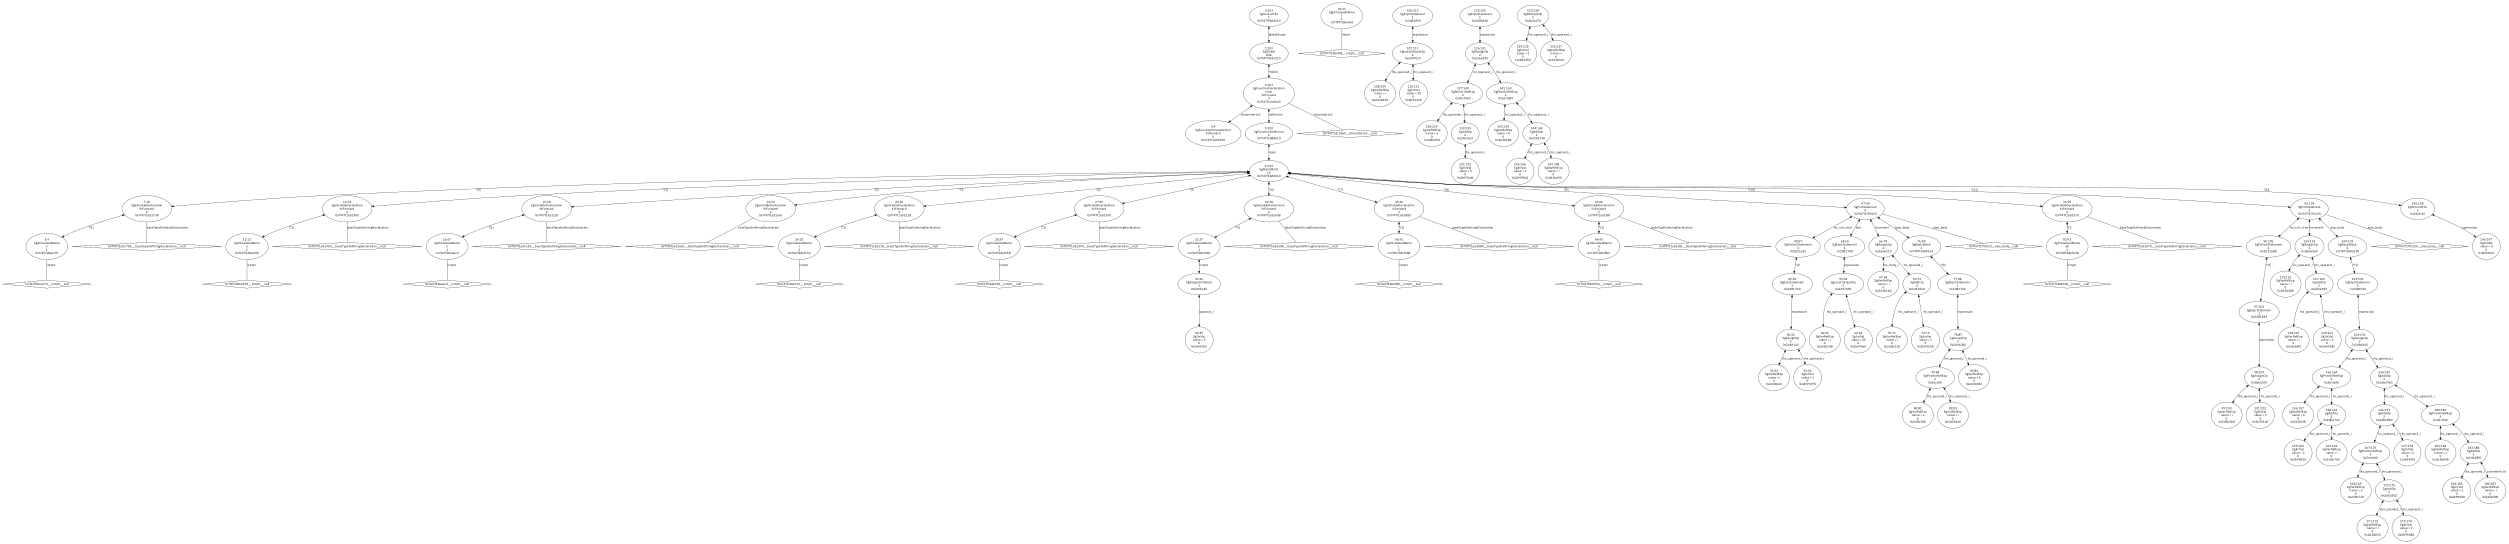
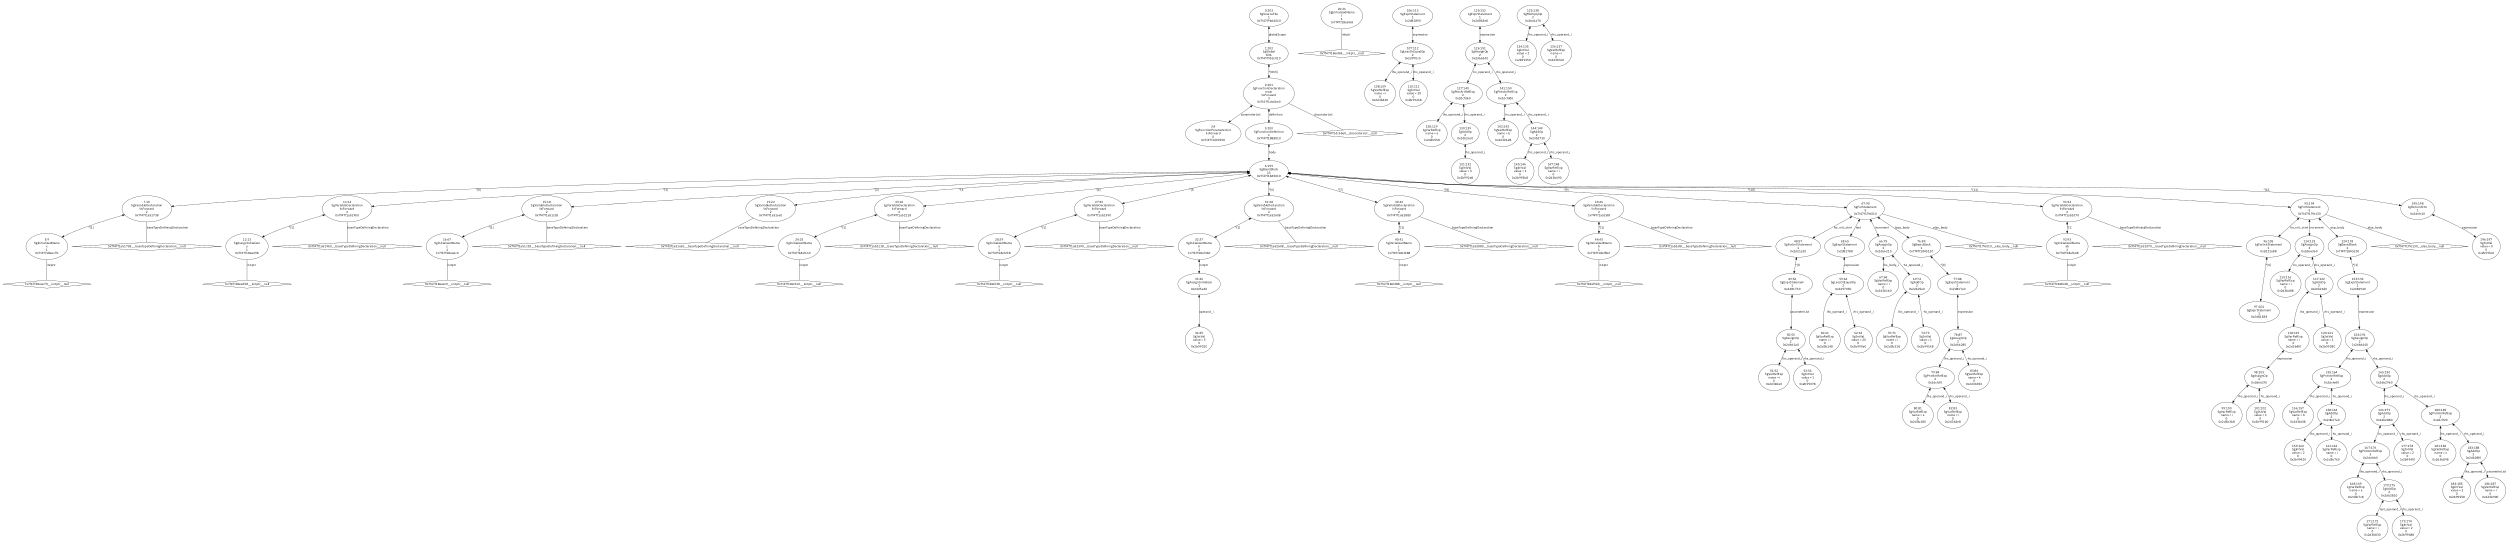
(247, 246) -> (247, 246)
(1799, 312) -> (1799, 312)
(2259, 345) -> (2276, 359)
